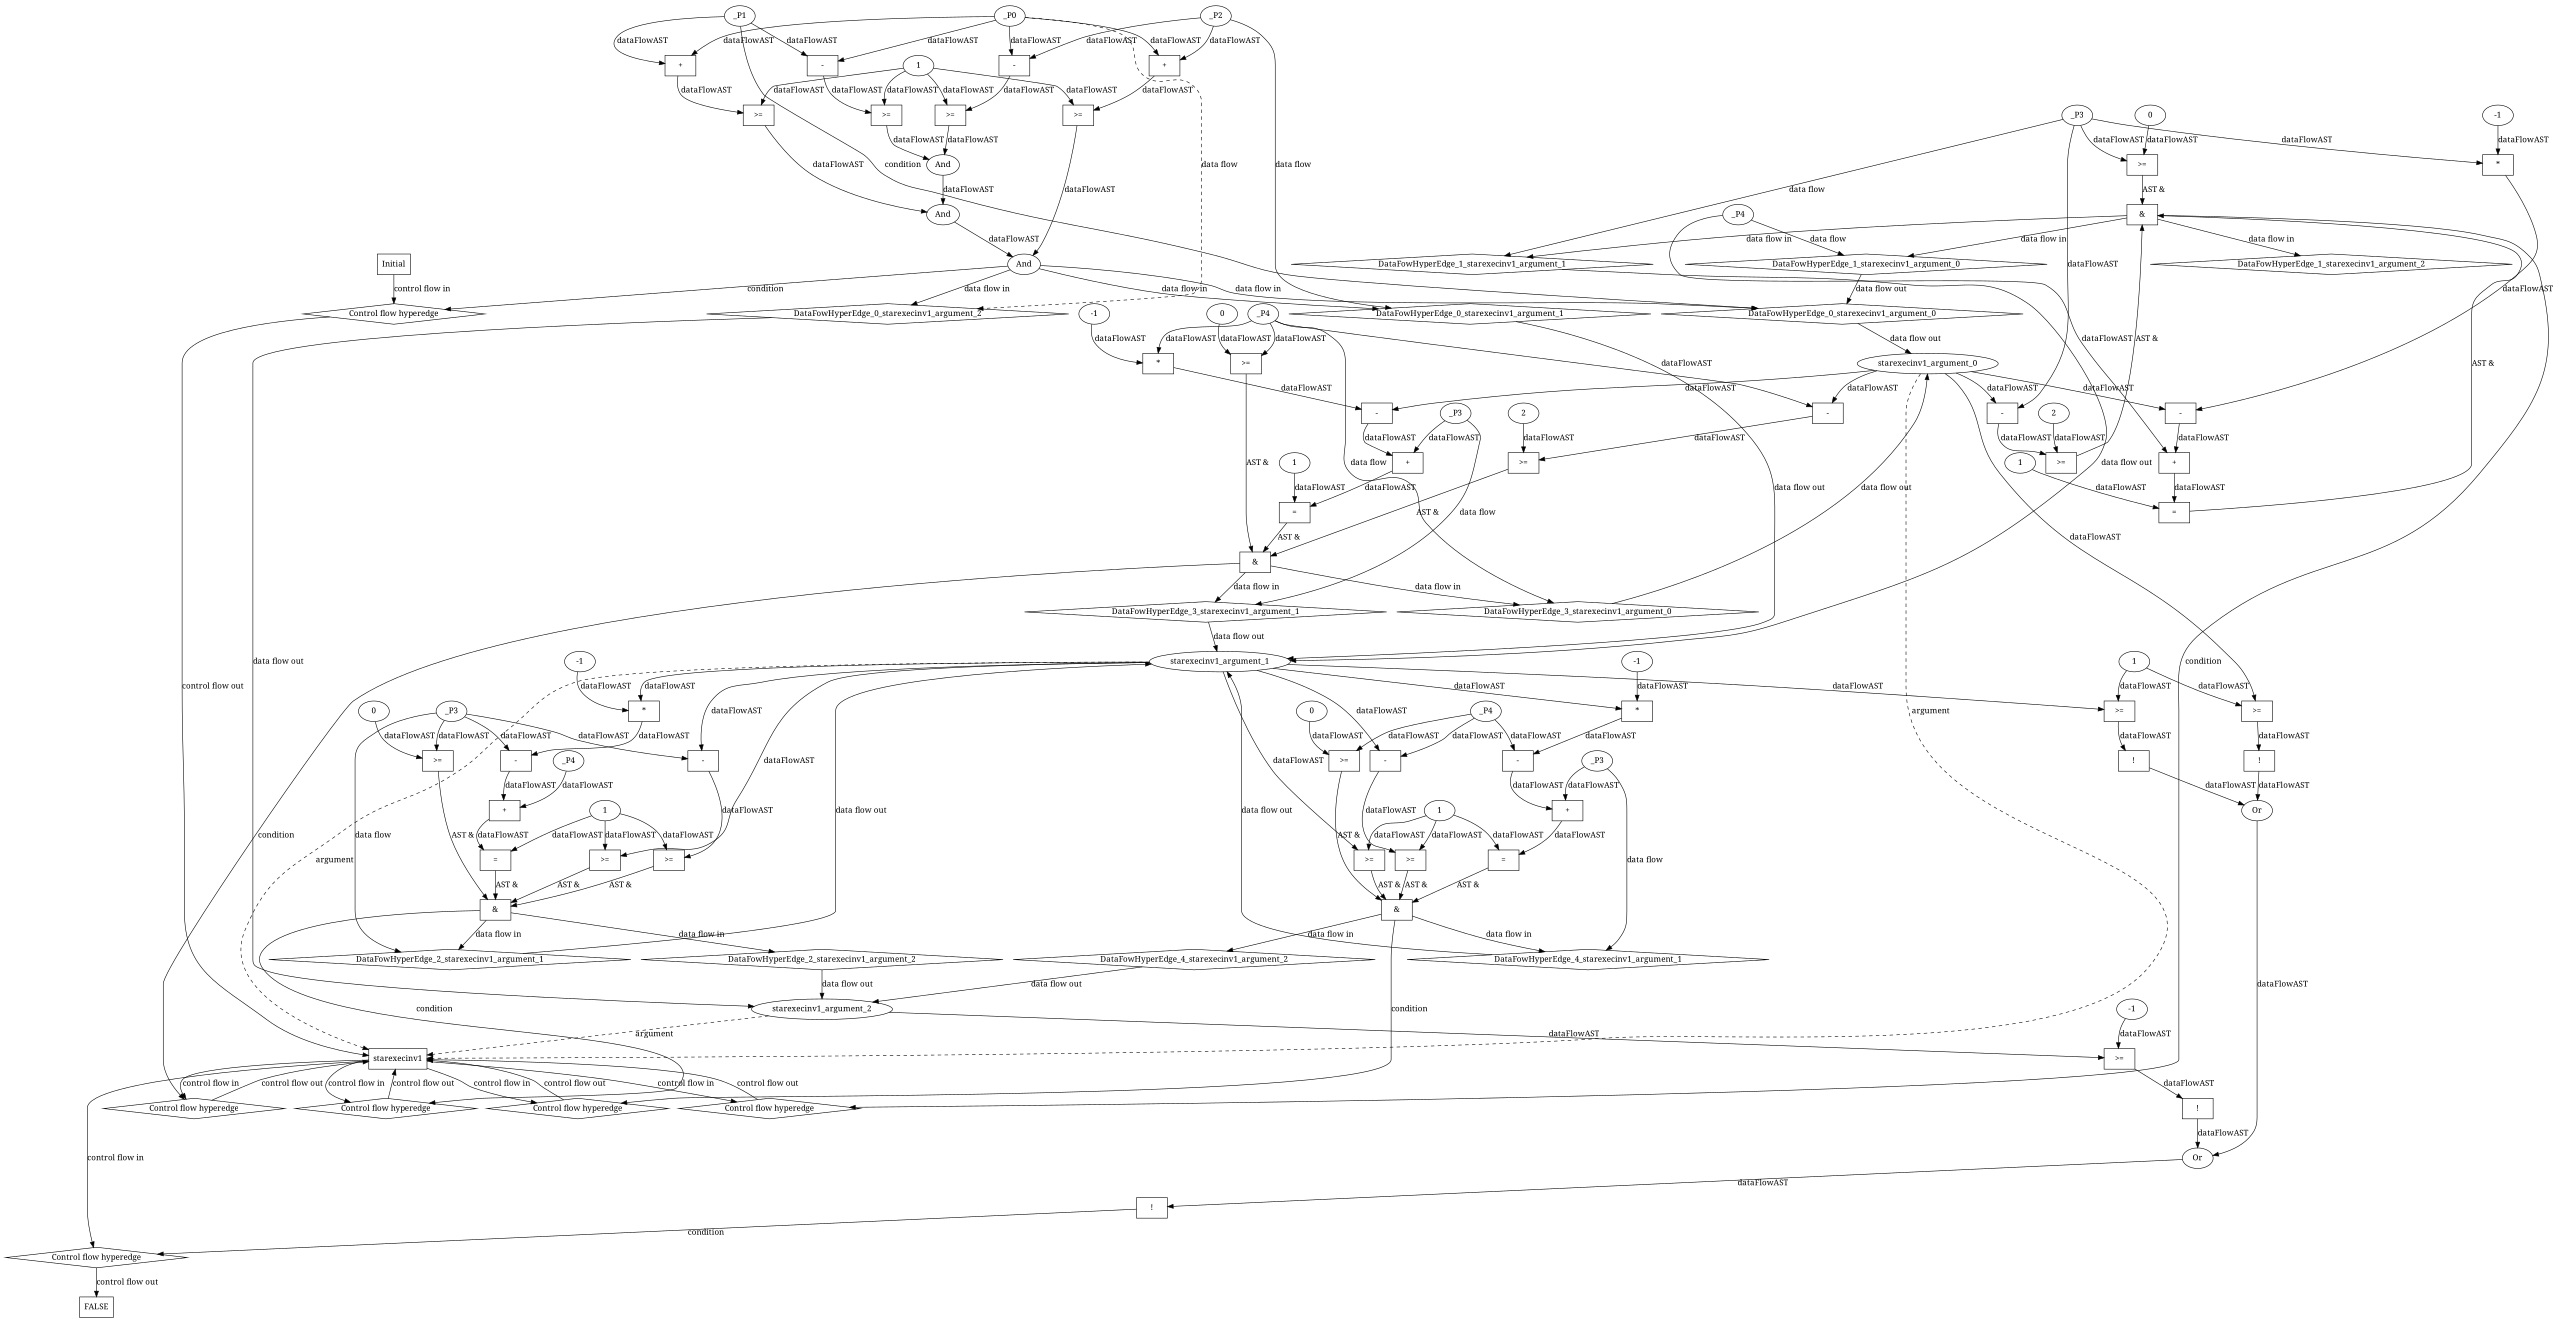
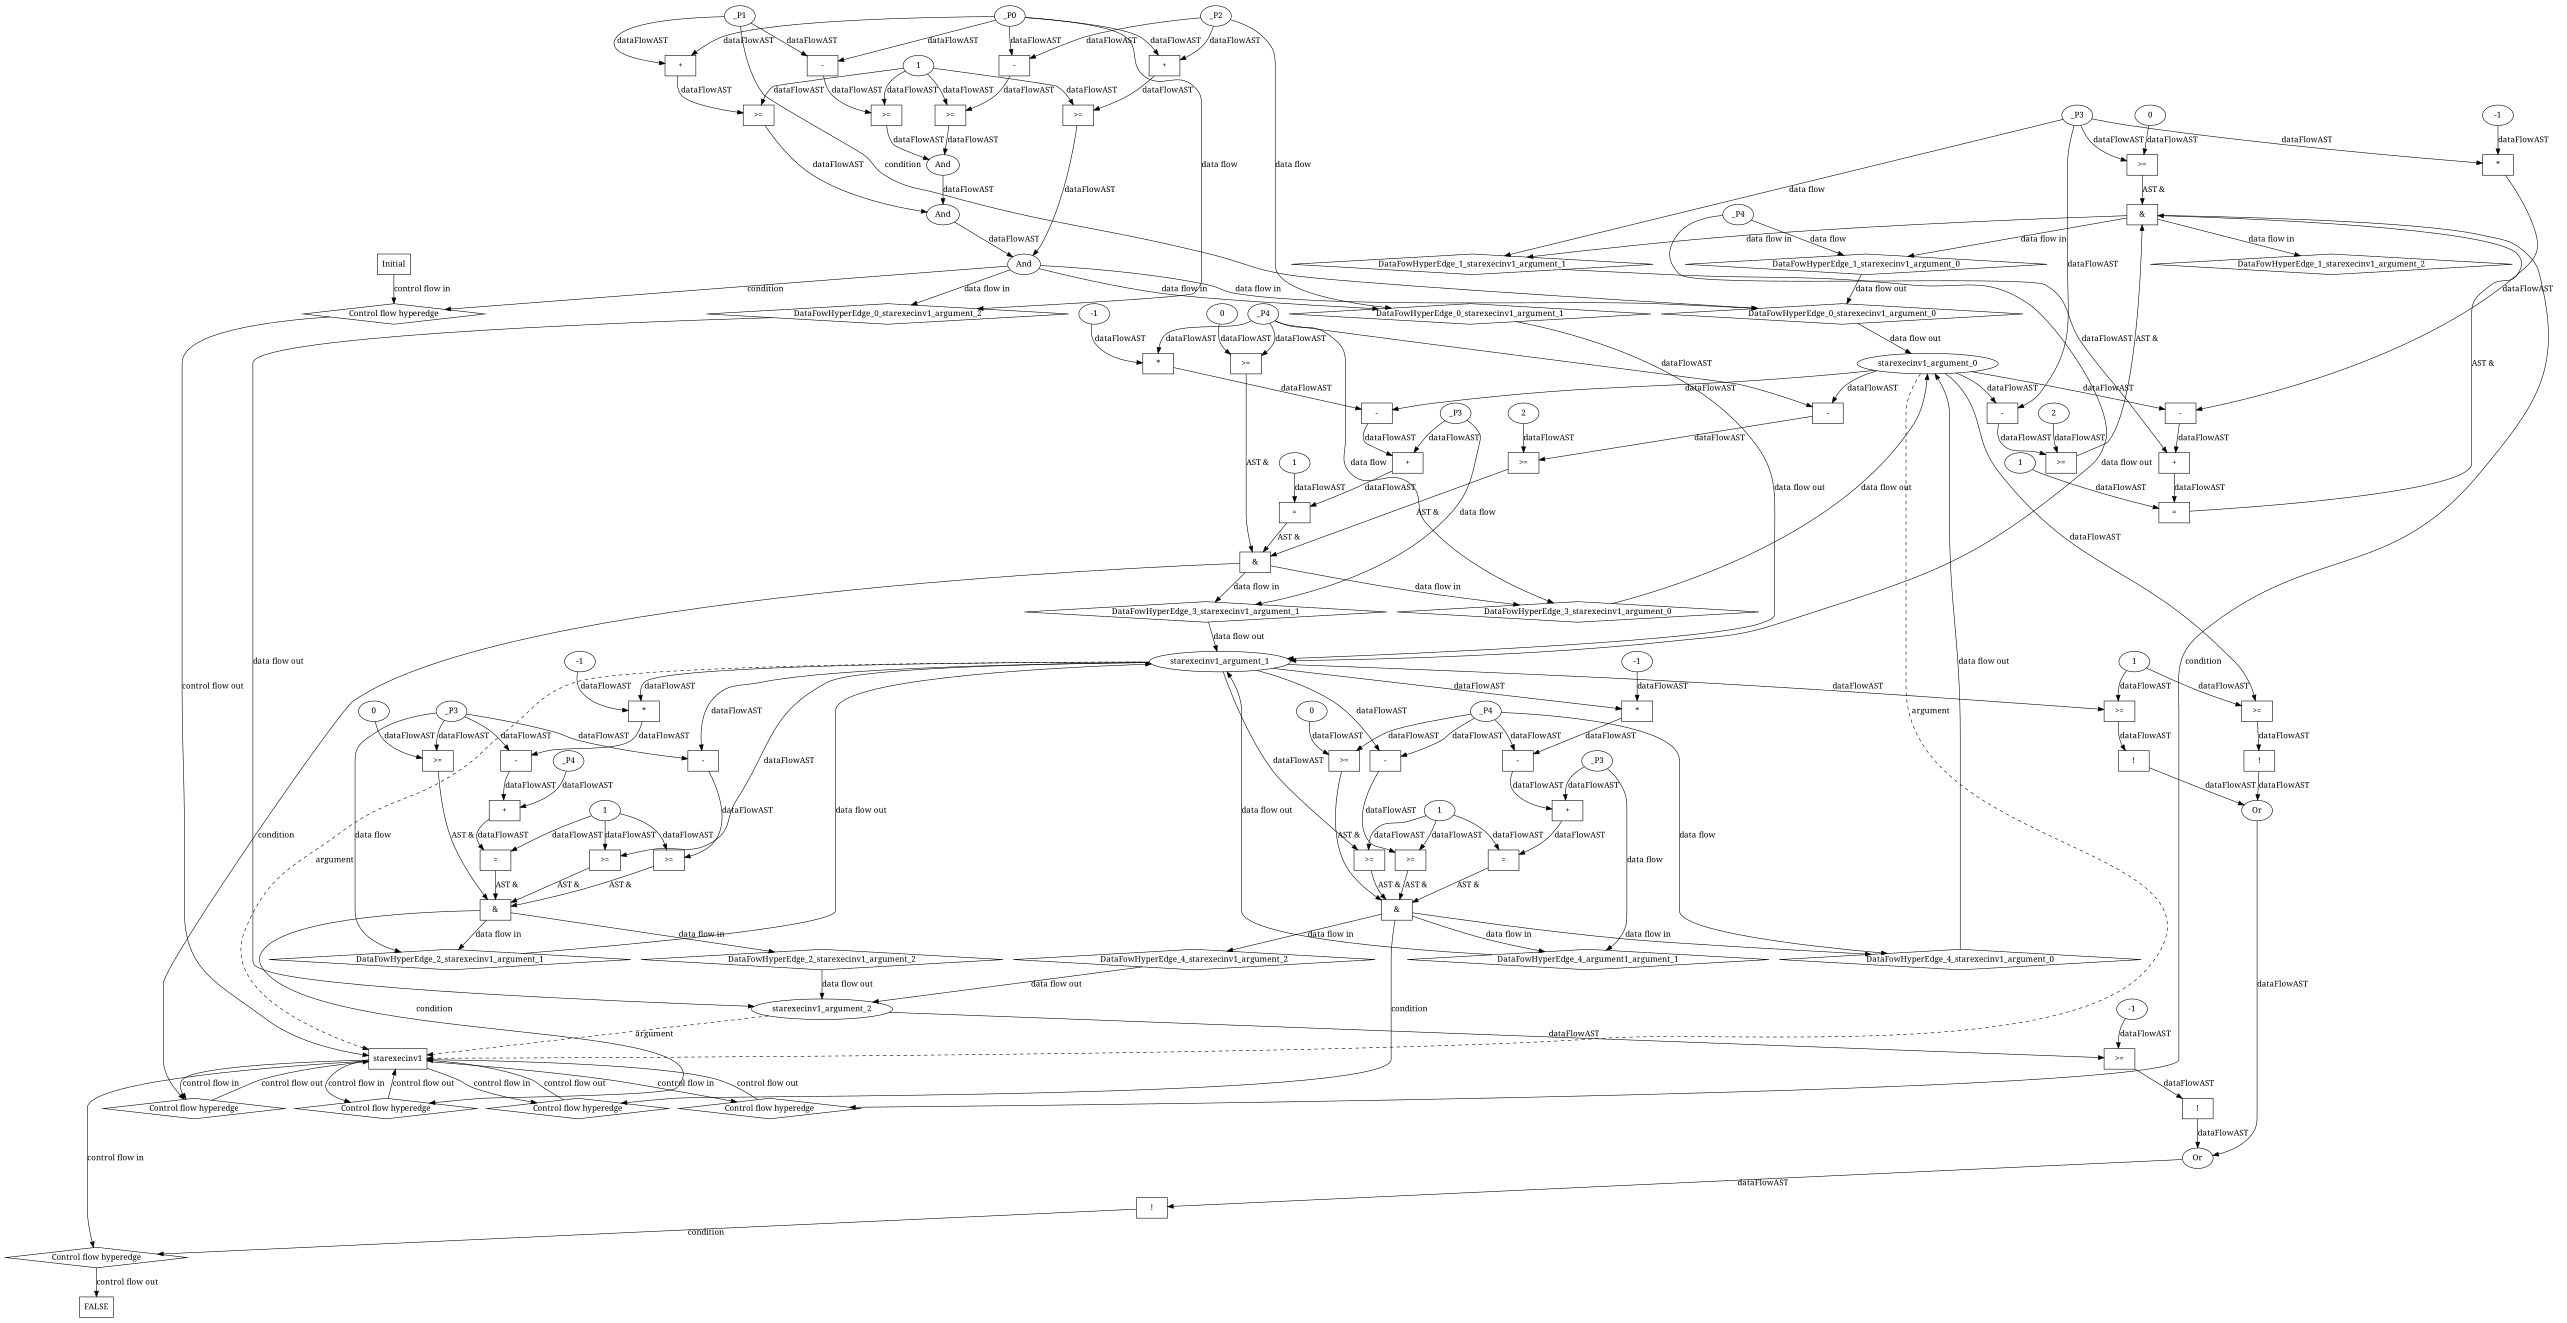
(1202, 195) -> (1202, 195)
(1588, 960) -> (1588, 960)
none -> (1960, 960)
